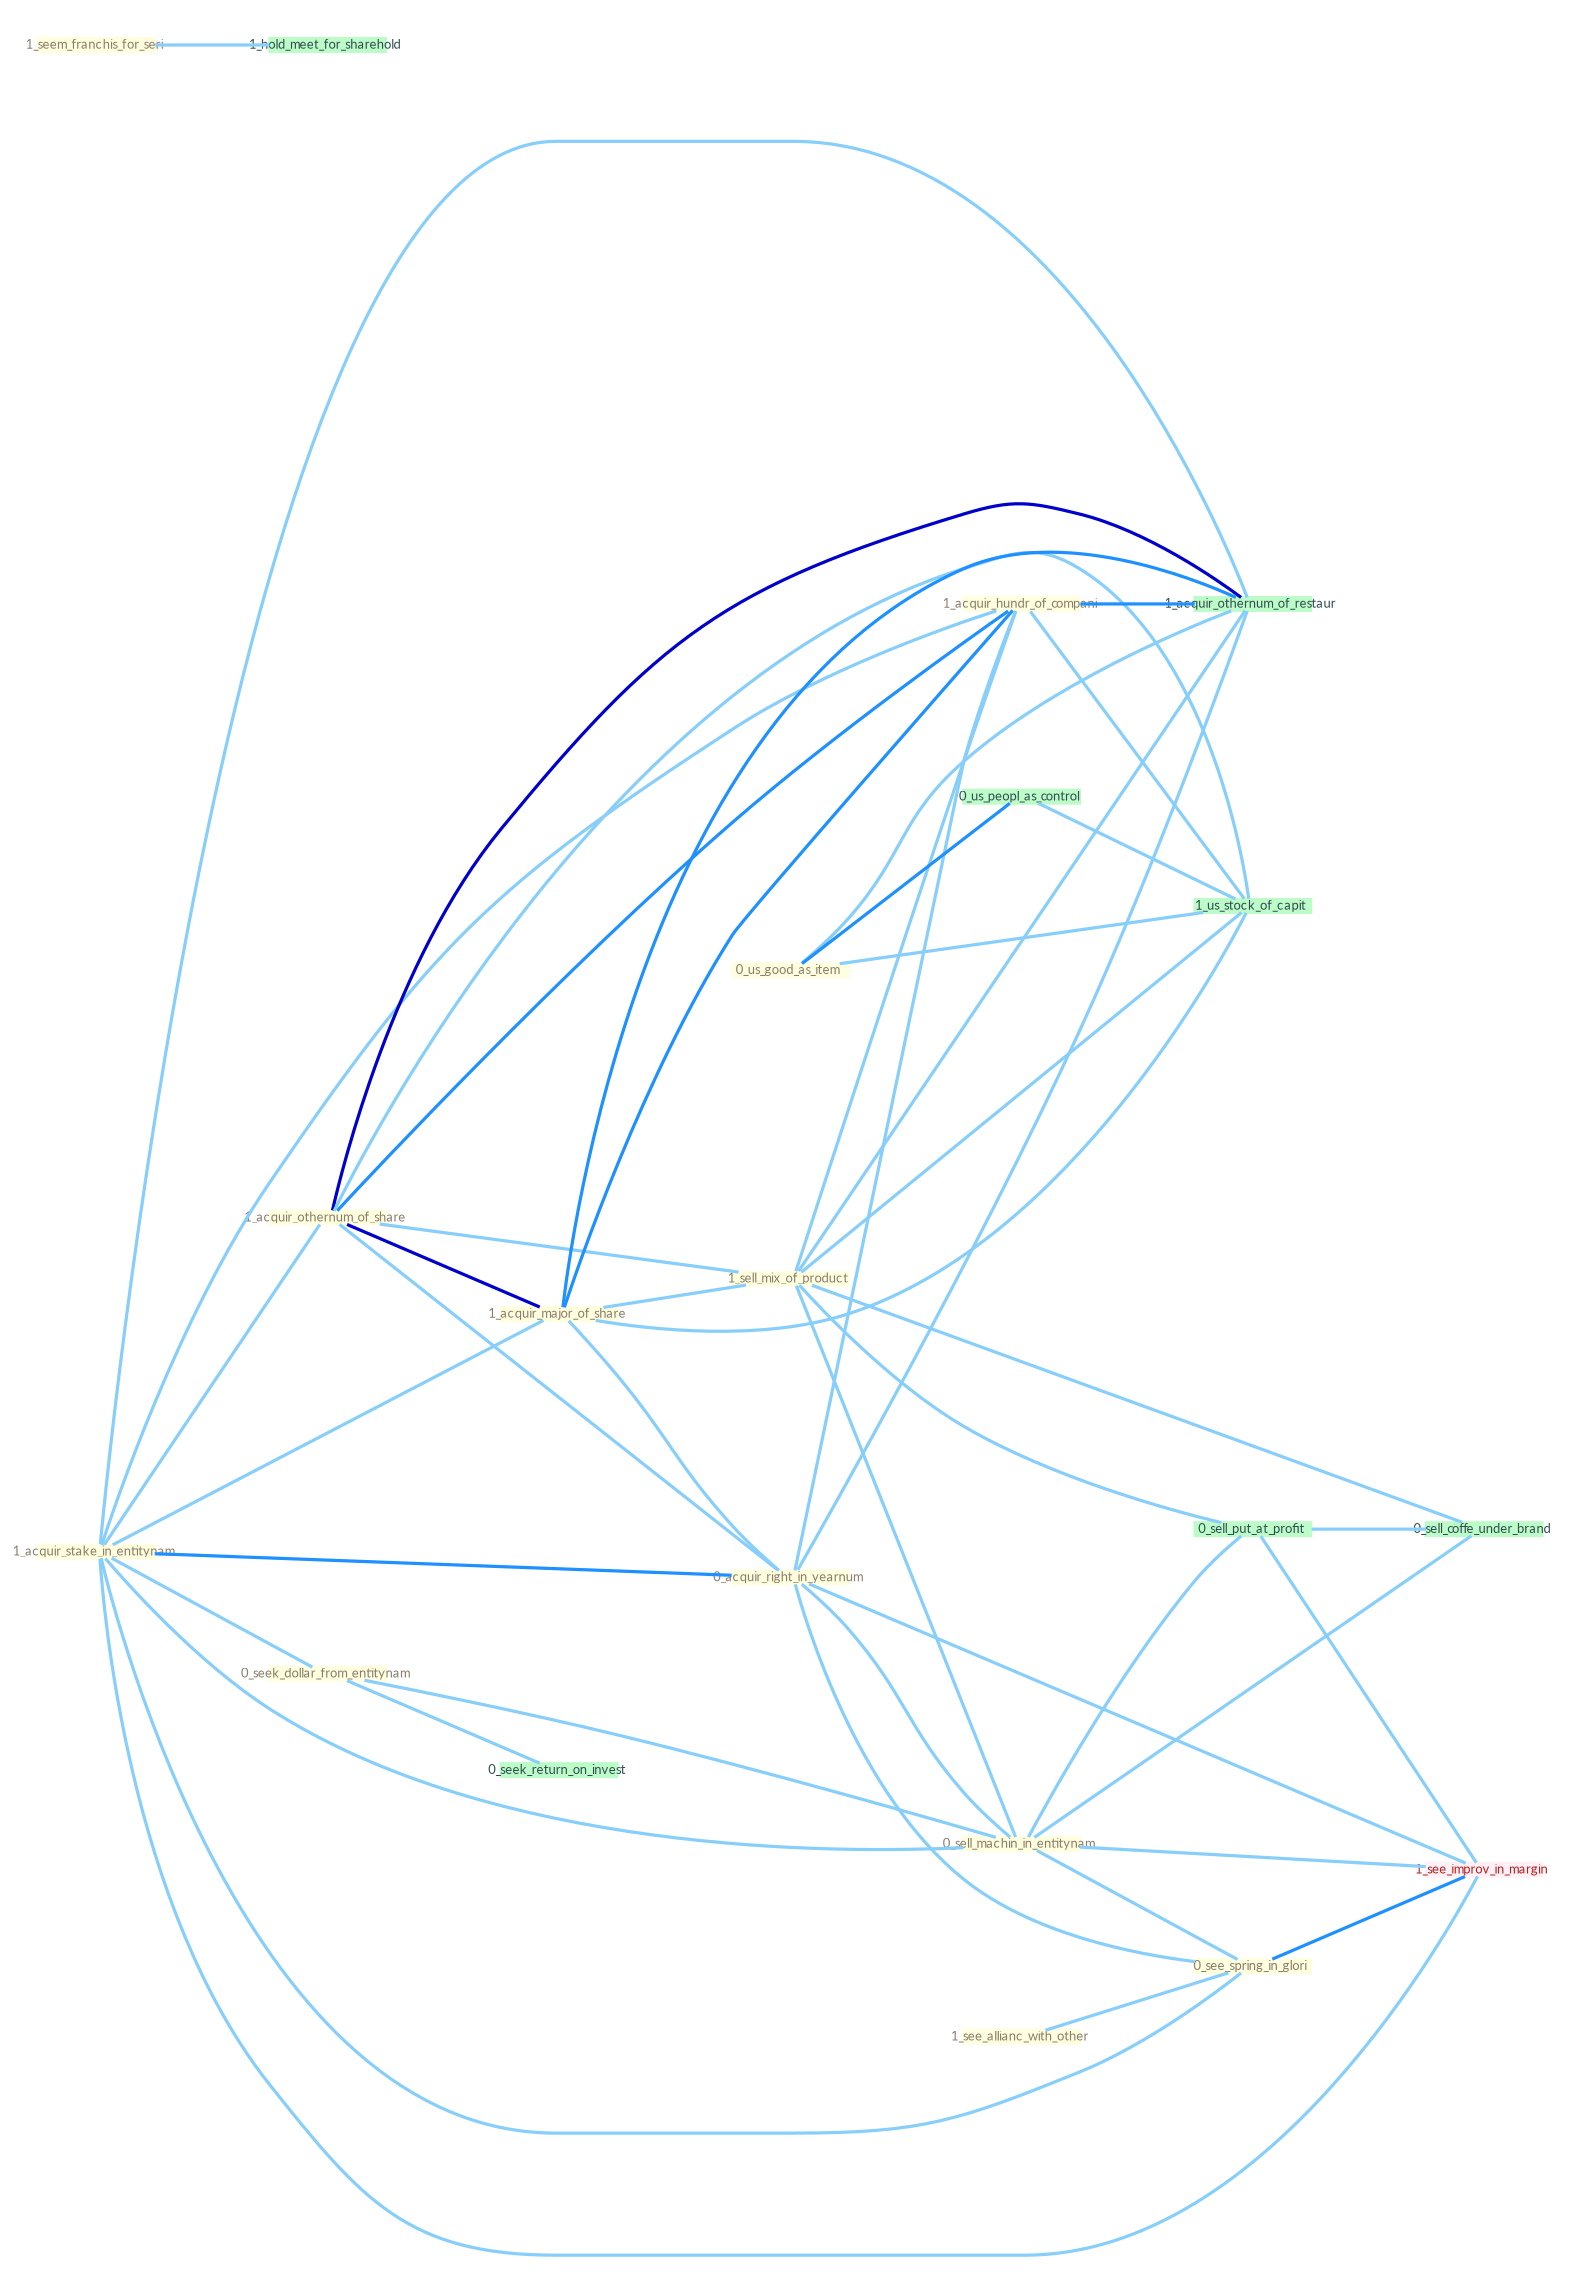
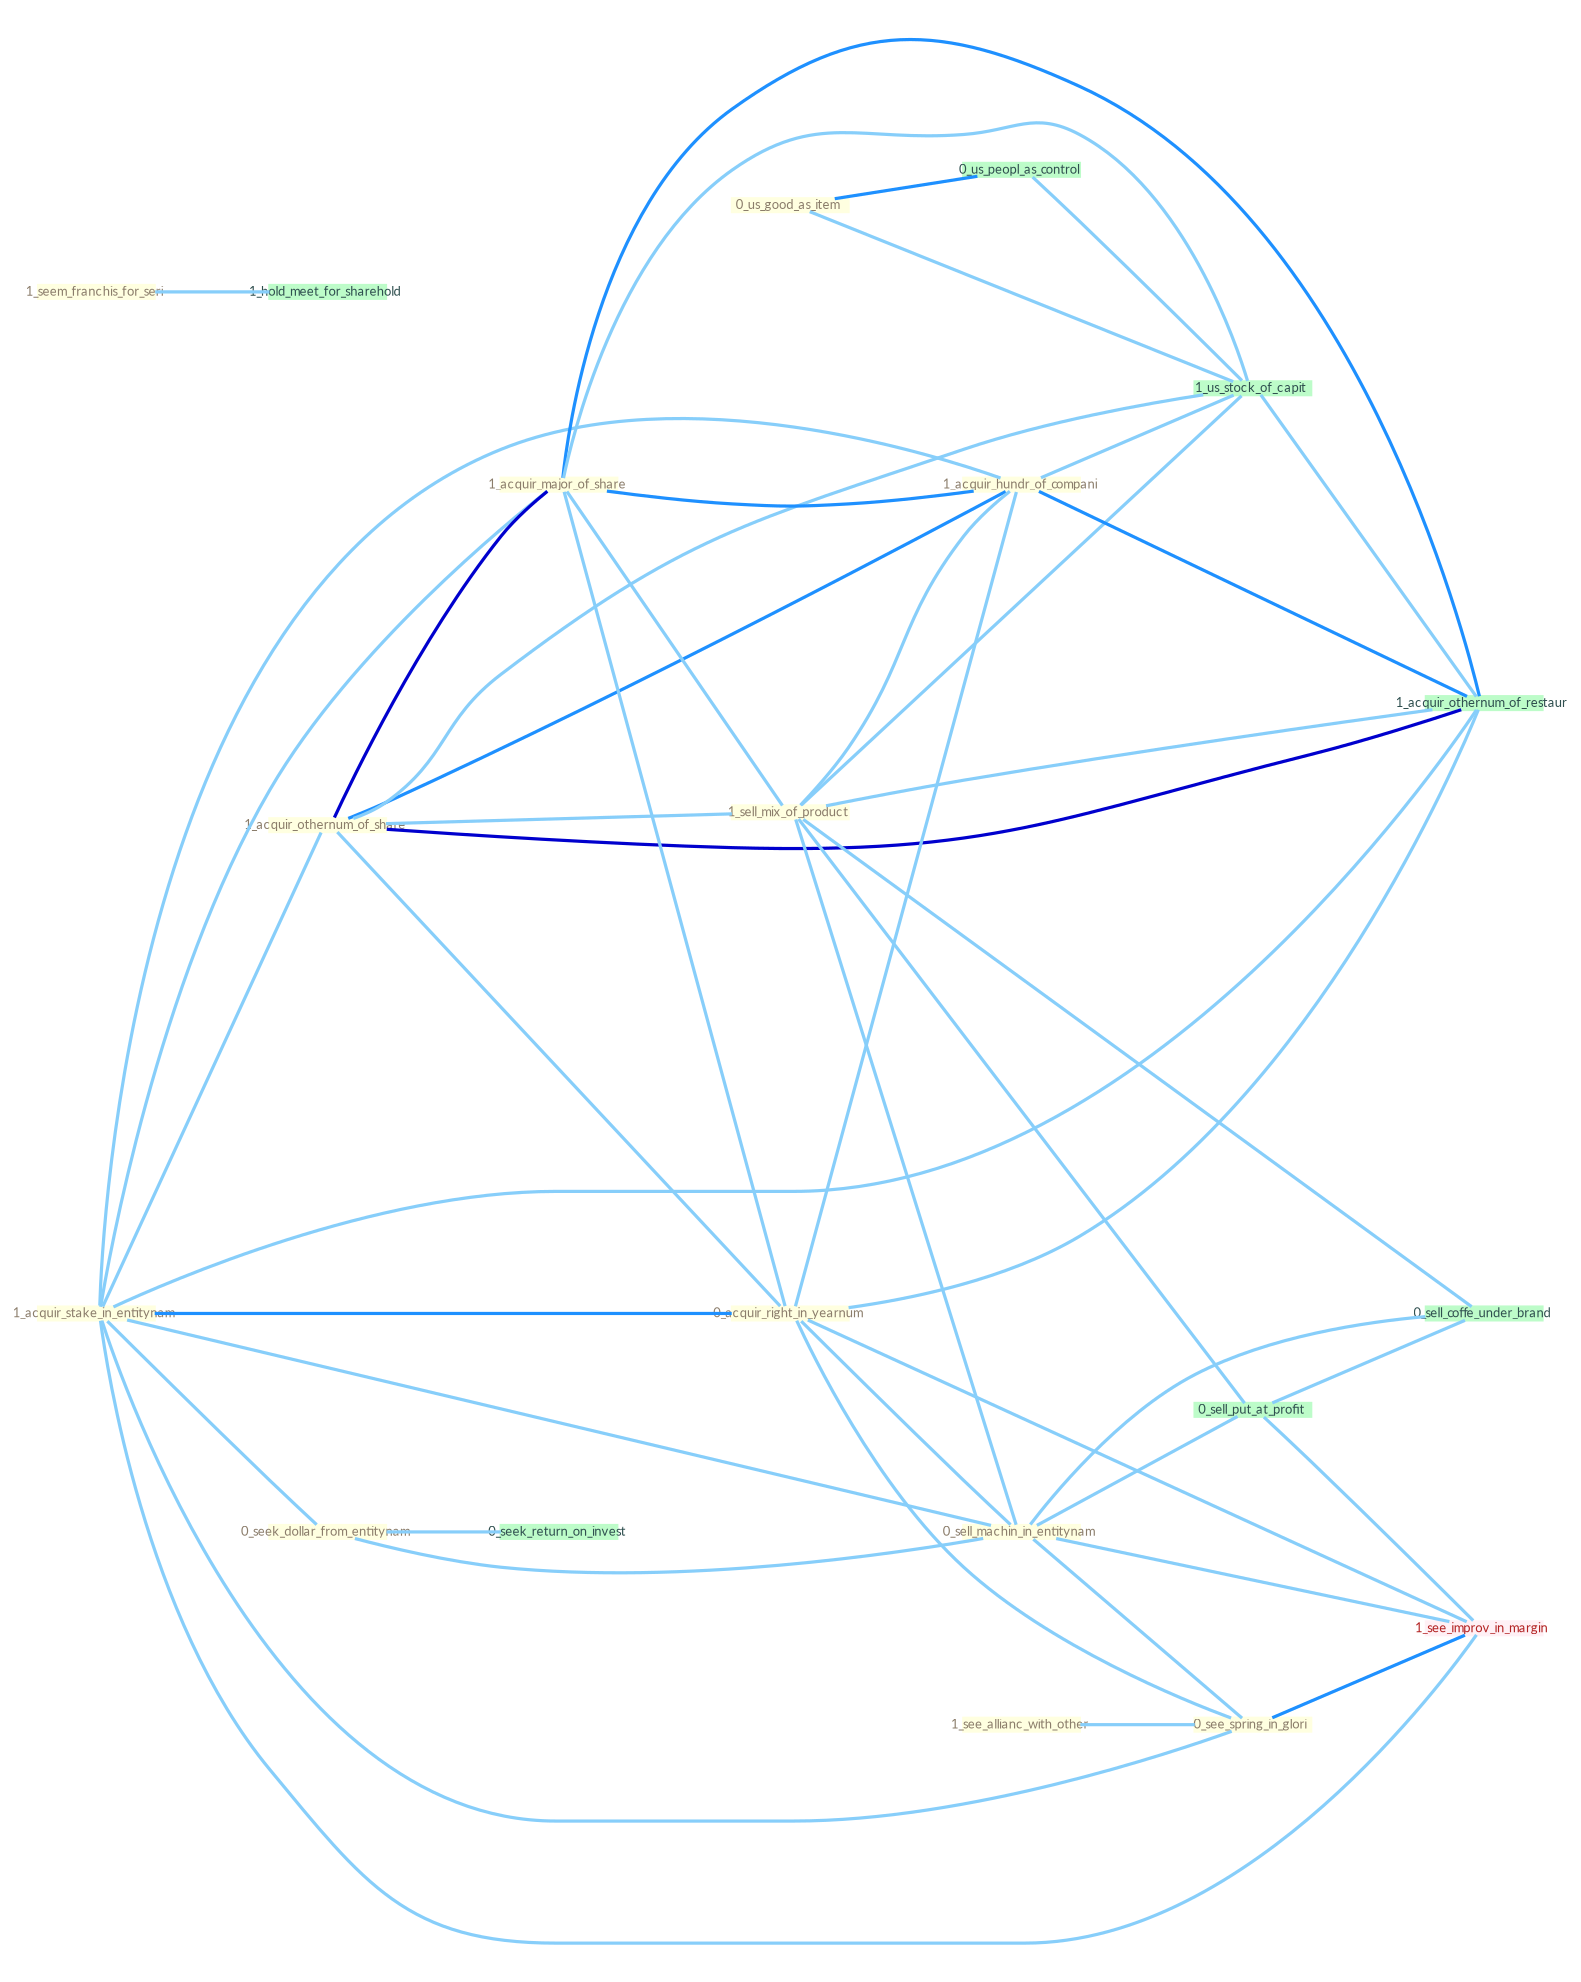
(993, 738) -> (1369, 546)
